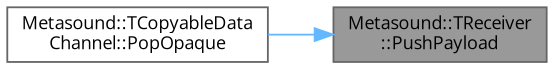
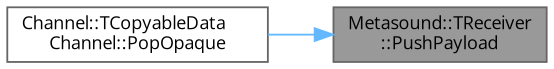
(138, 35) -> (138, 35)
